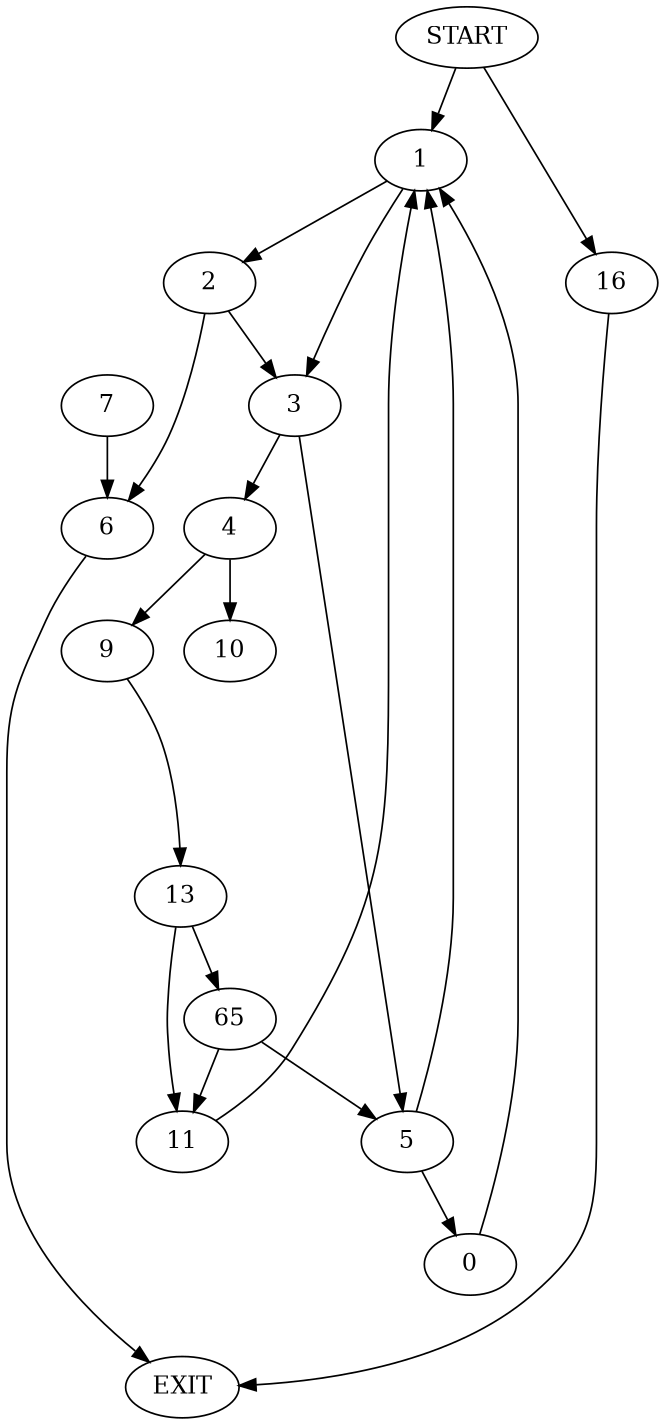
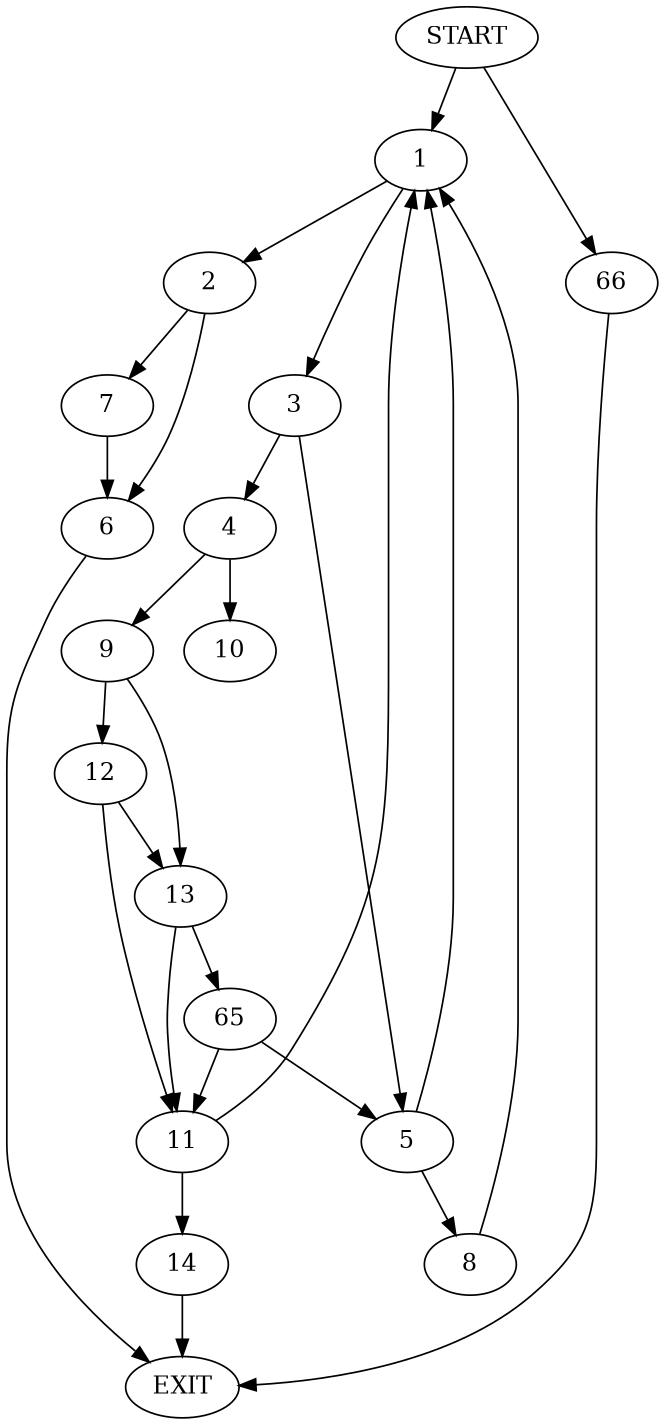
(612, 283) -> (612, 283)
(247, 337) -> (164, 338)
none -> (101, 774)
none -> (182, 1264)
(470, 1264) -> (470, 1264)
